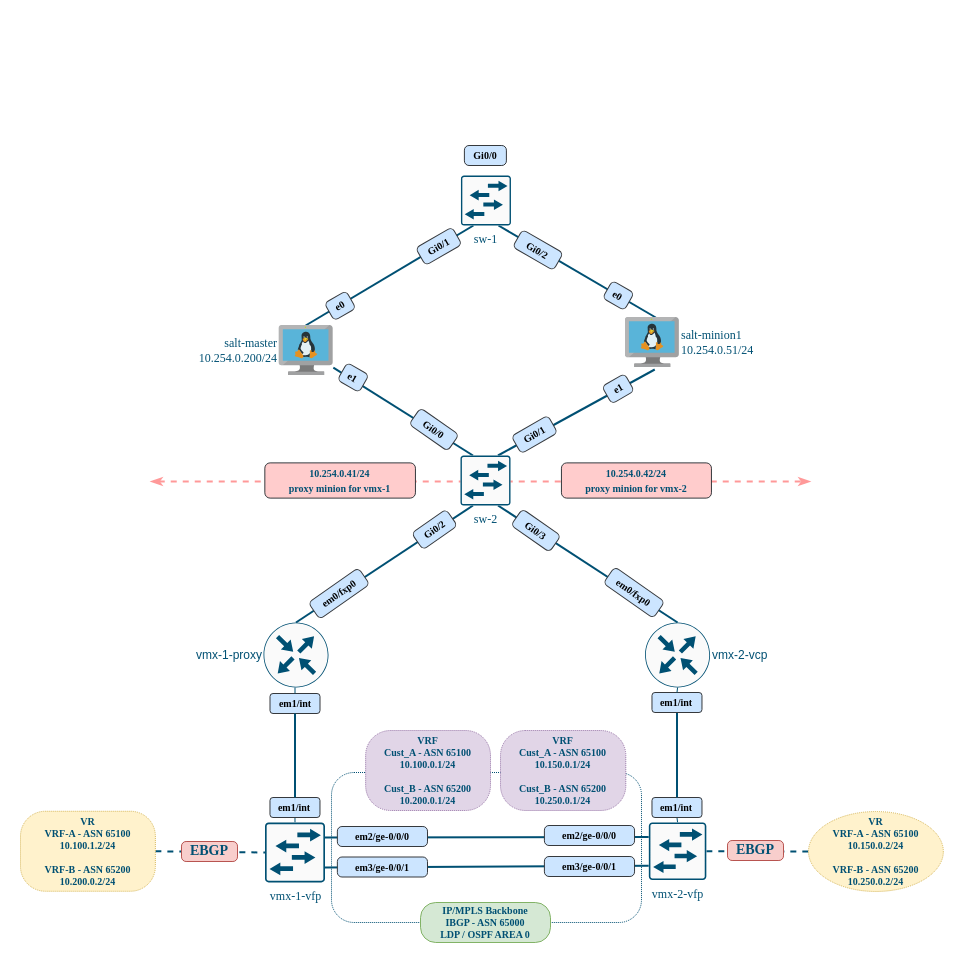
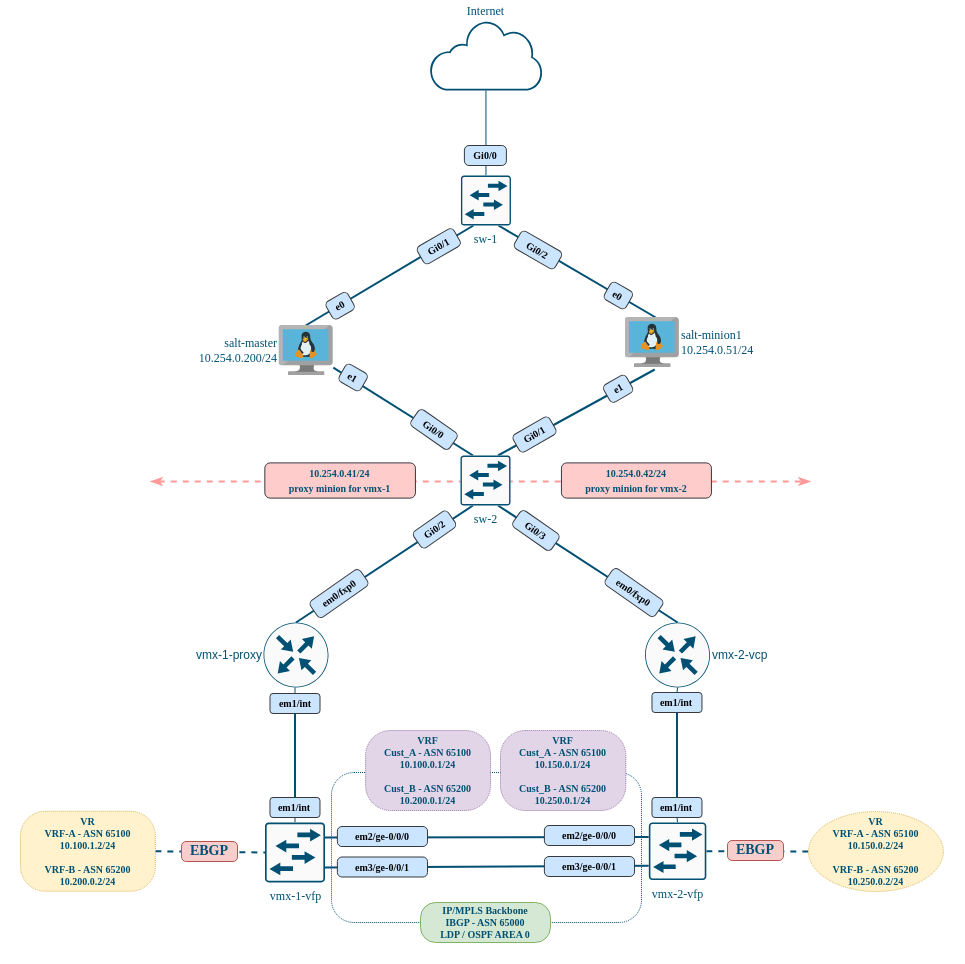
none -> (486, 56)
none -> (486, 119)
